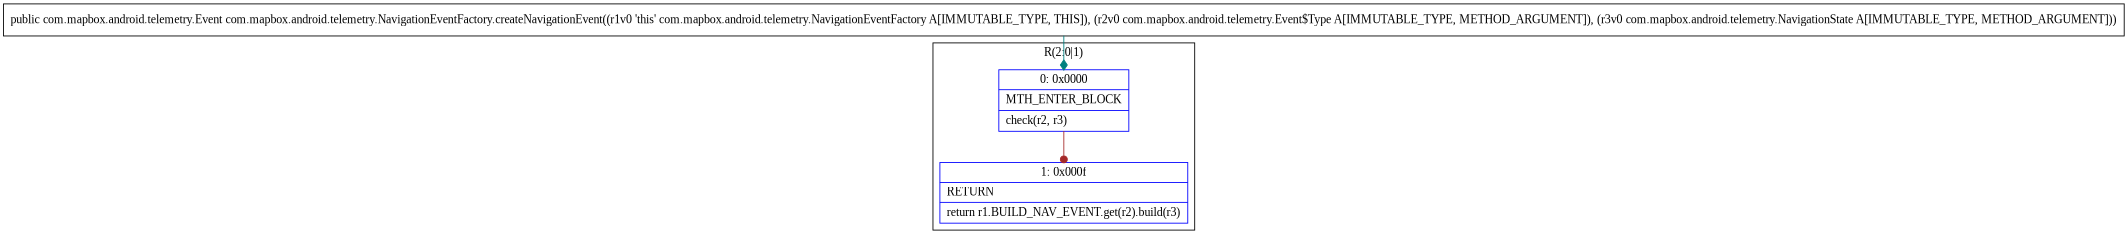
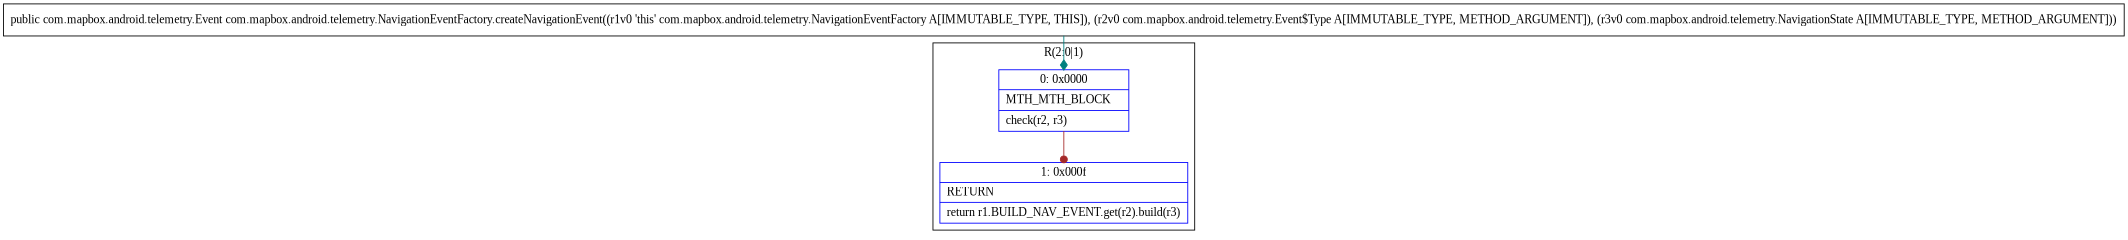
(1064, 100) -> (1058, 100)
